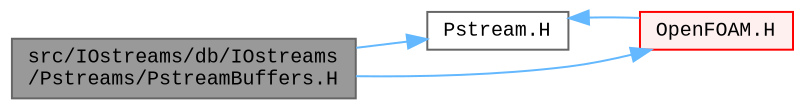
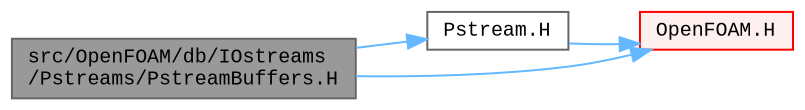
(614, 17) -> (594, 44)
(184, 69) -> (184, 69)
